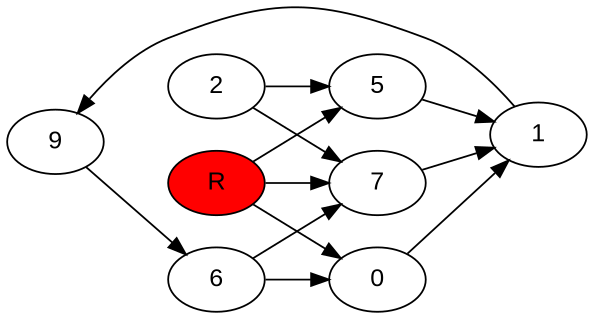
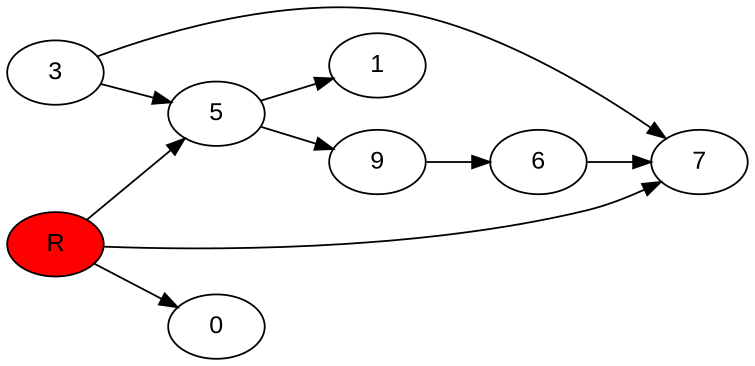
(303, 8) -> (289, 135)
(216, 86) -> (55, 73)
(450, 161) -> none
(451, 213) -> none
(288, 280) -> none
